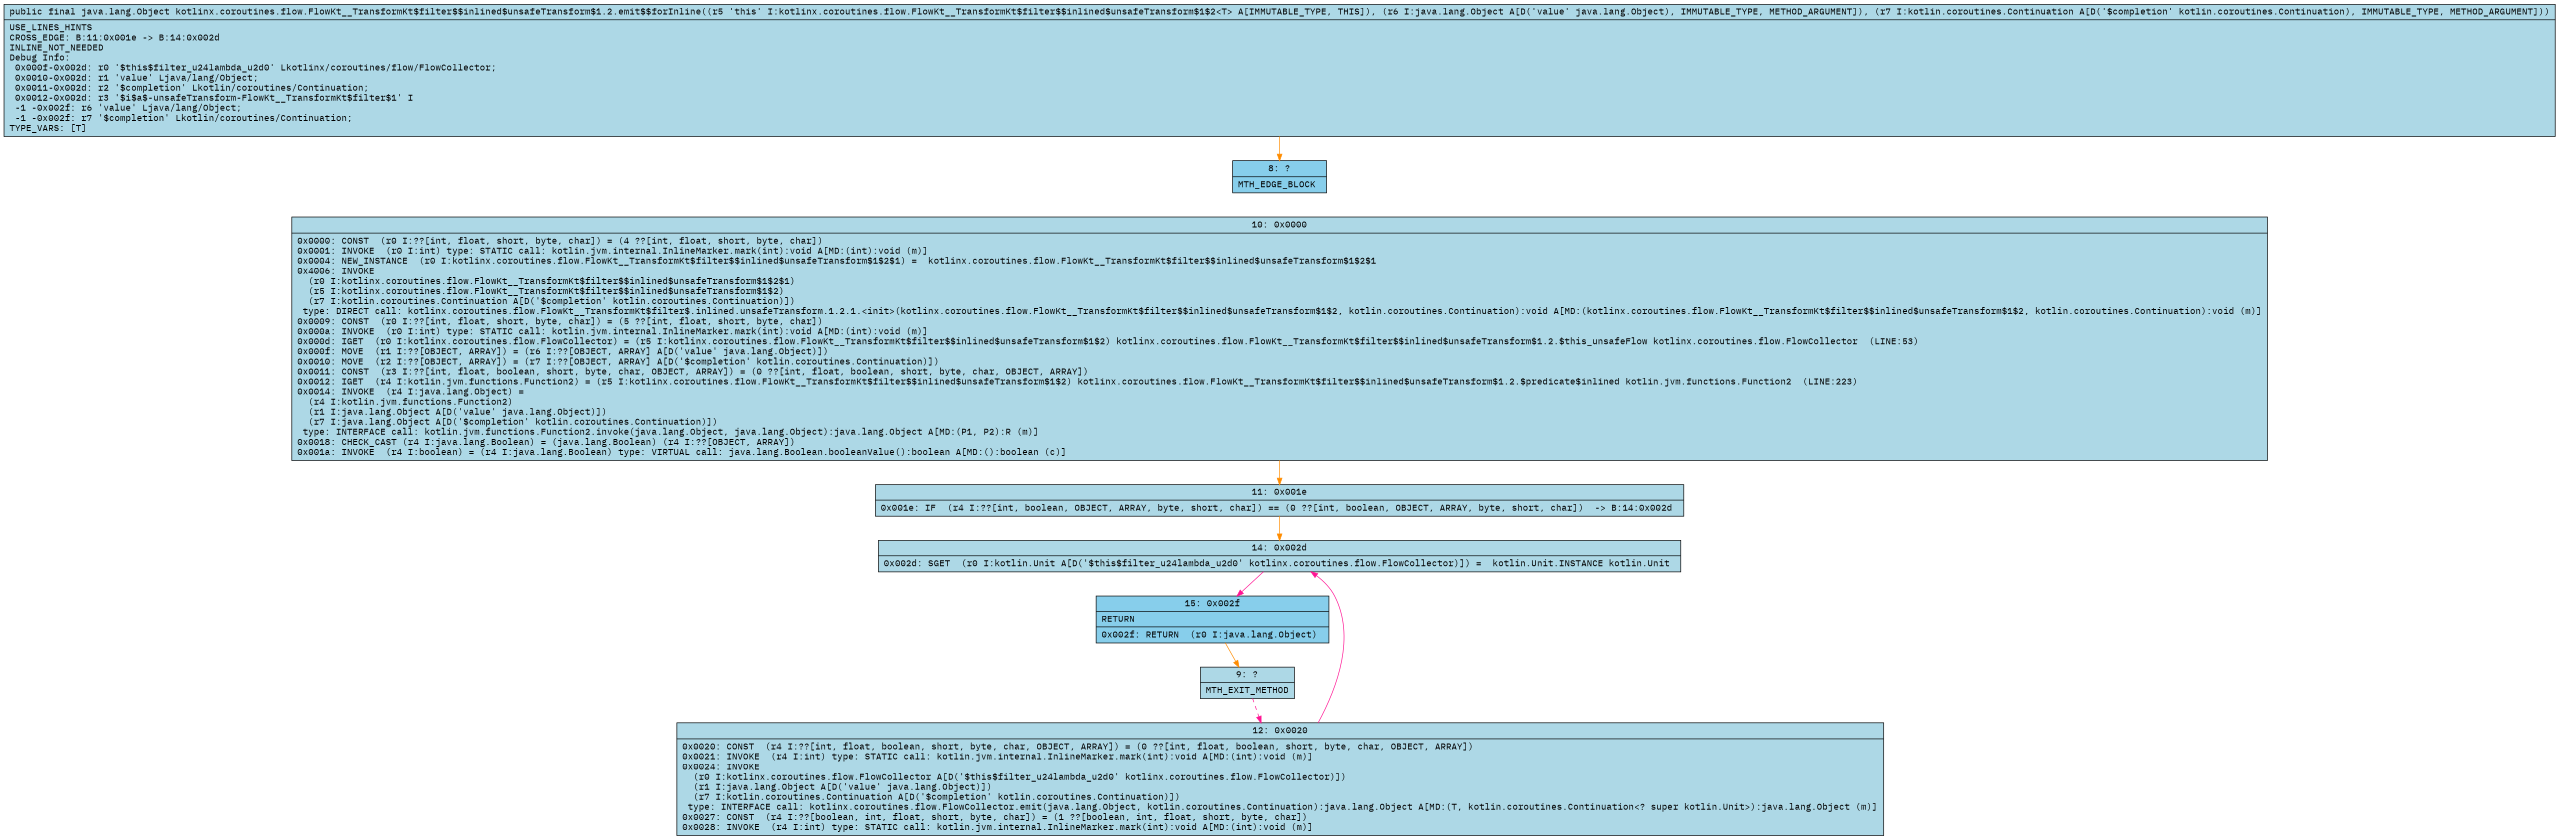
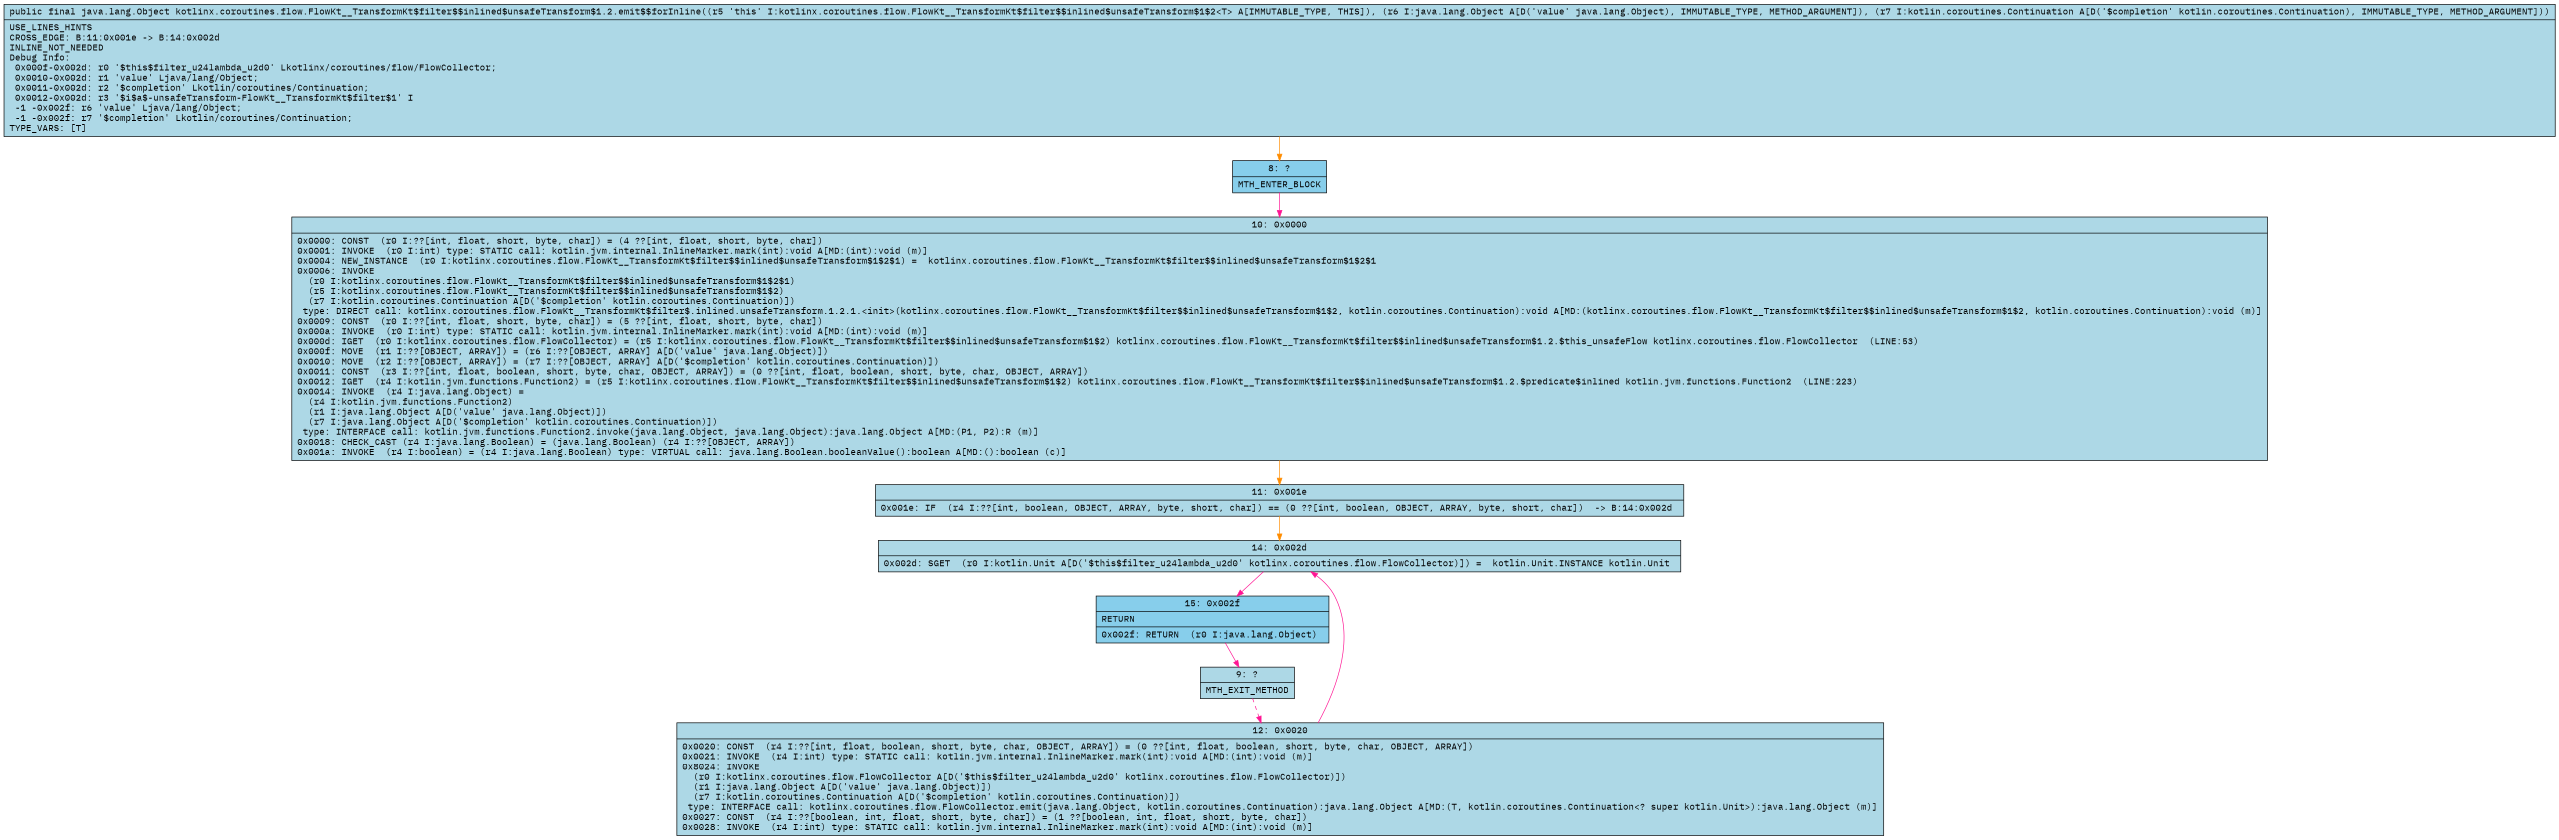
(1277, 184) -> (1280, 184)
none -> (1280, 201)
(342, 271) -> (342, 271)
(1230, 652) -> (1230, 652)
(727, 767) -> (727, 767)
